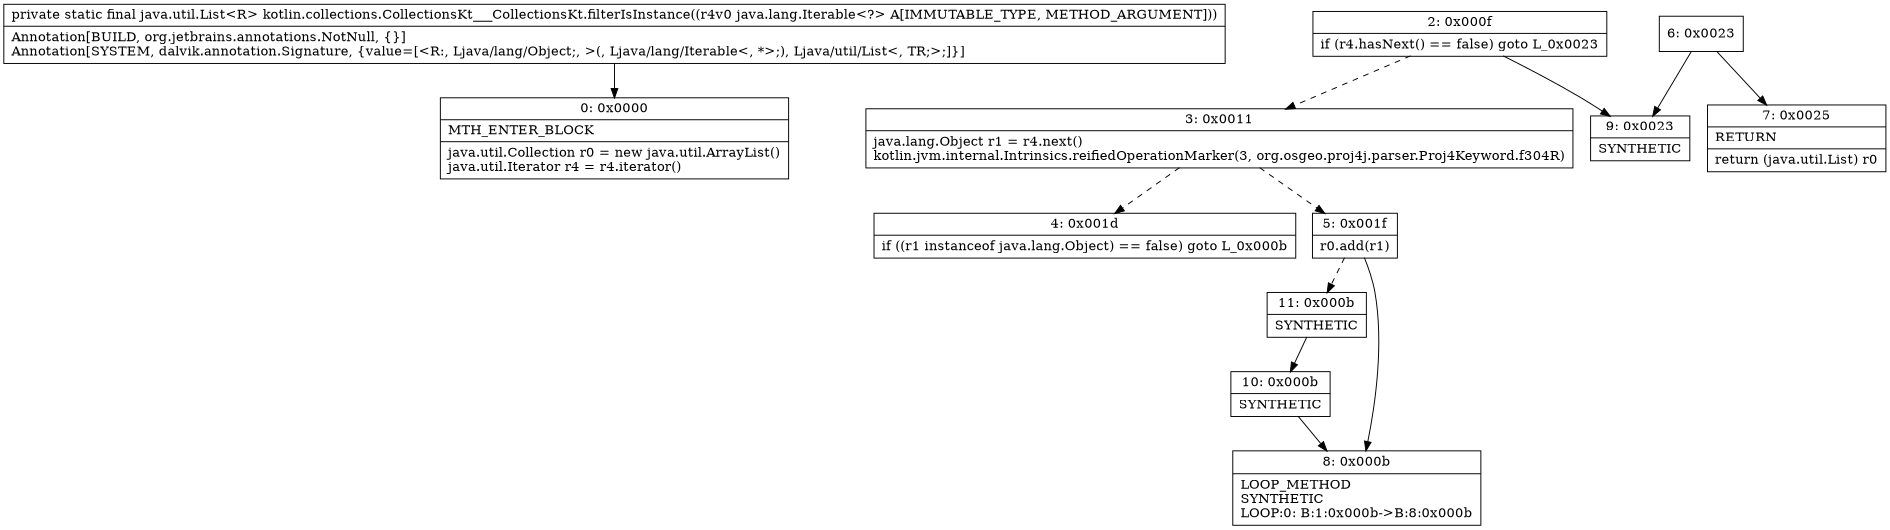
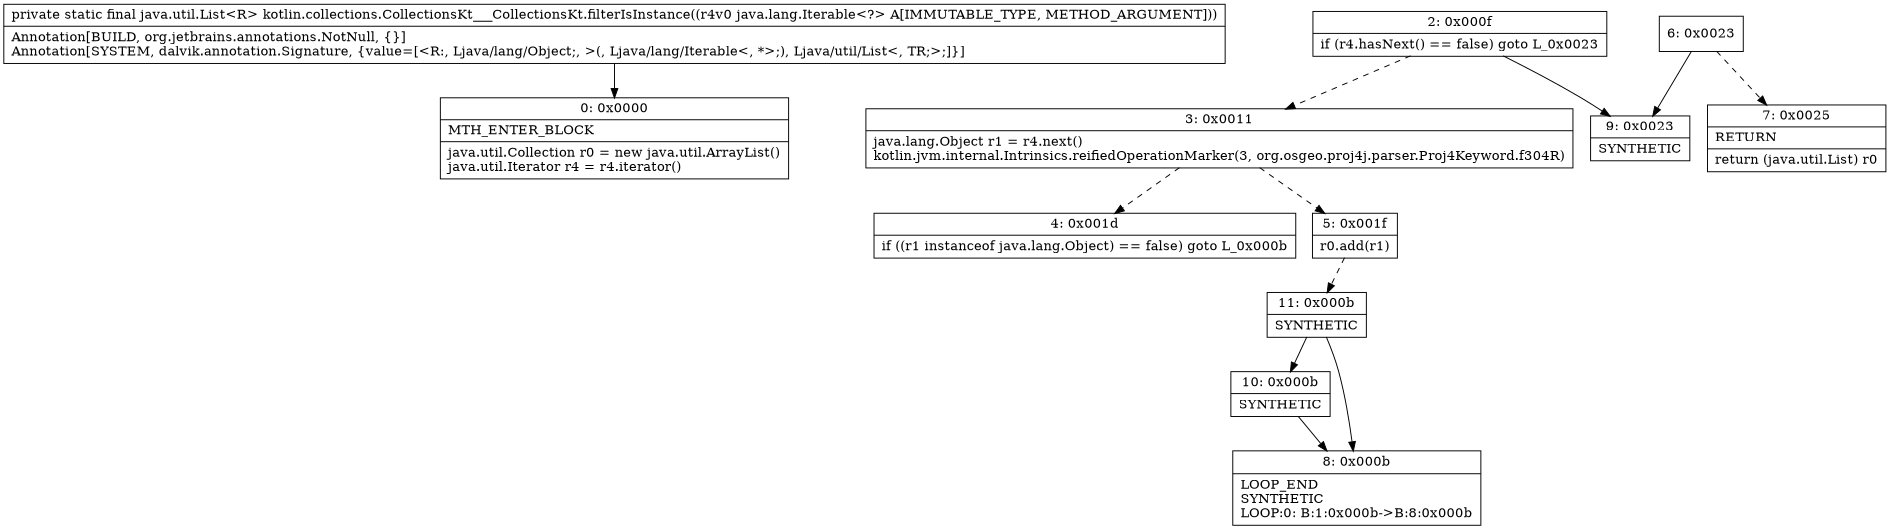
(1738, 75) -> (1738, 75)
(1379, 349) -> (1343, 388)
(1296, 485) -> (1280, 485)
